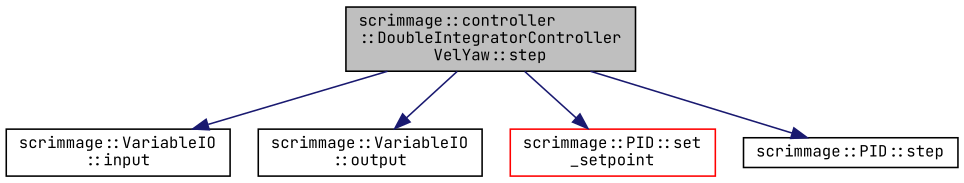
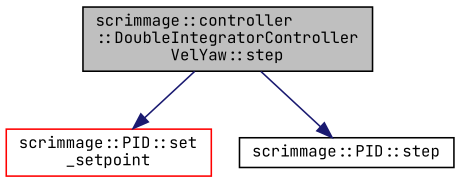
(118, 153) -> none
(370, 153) -> none
